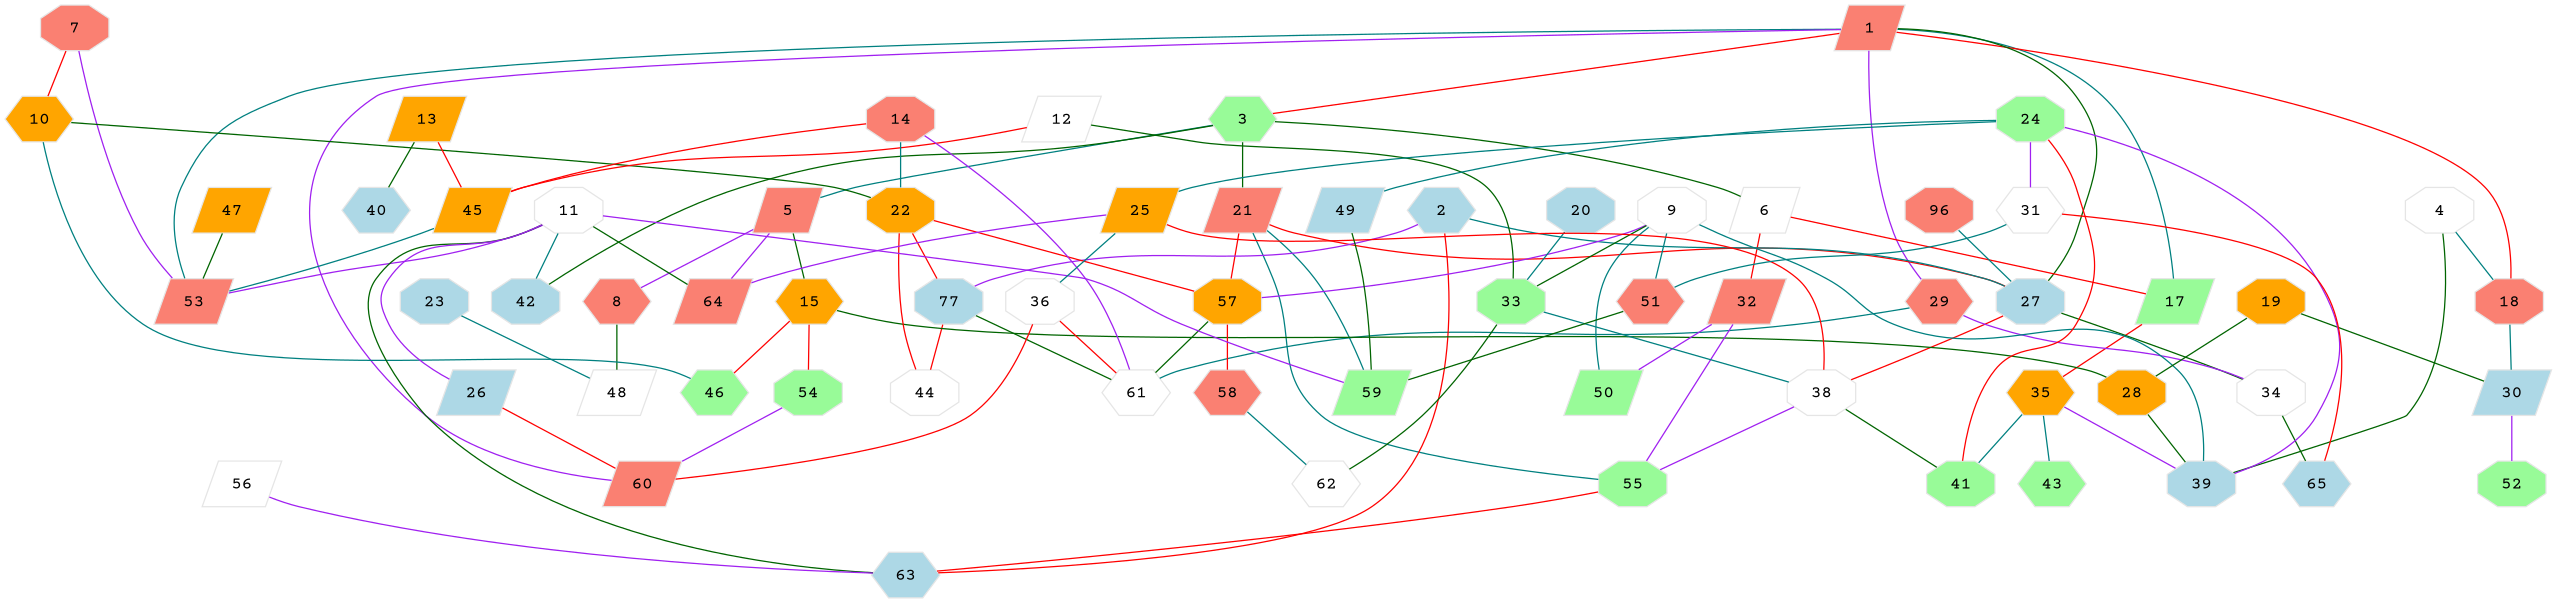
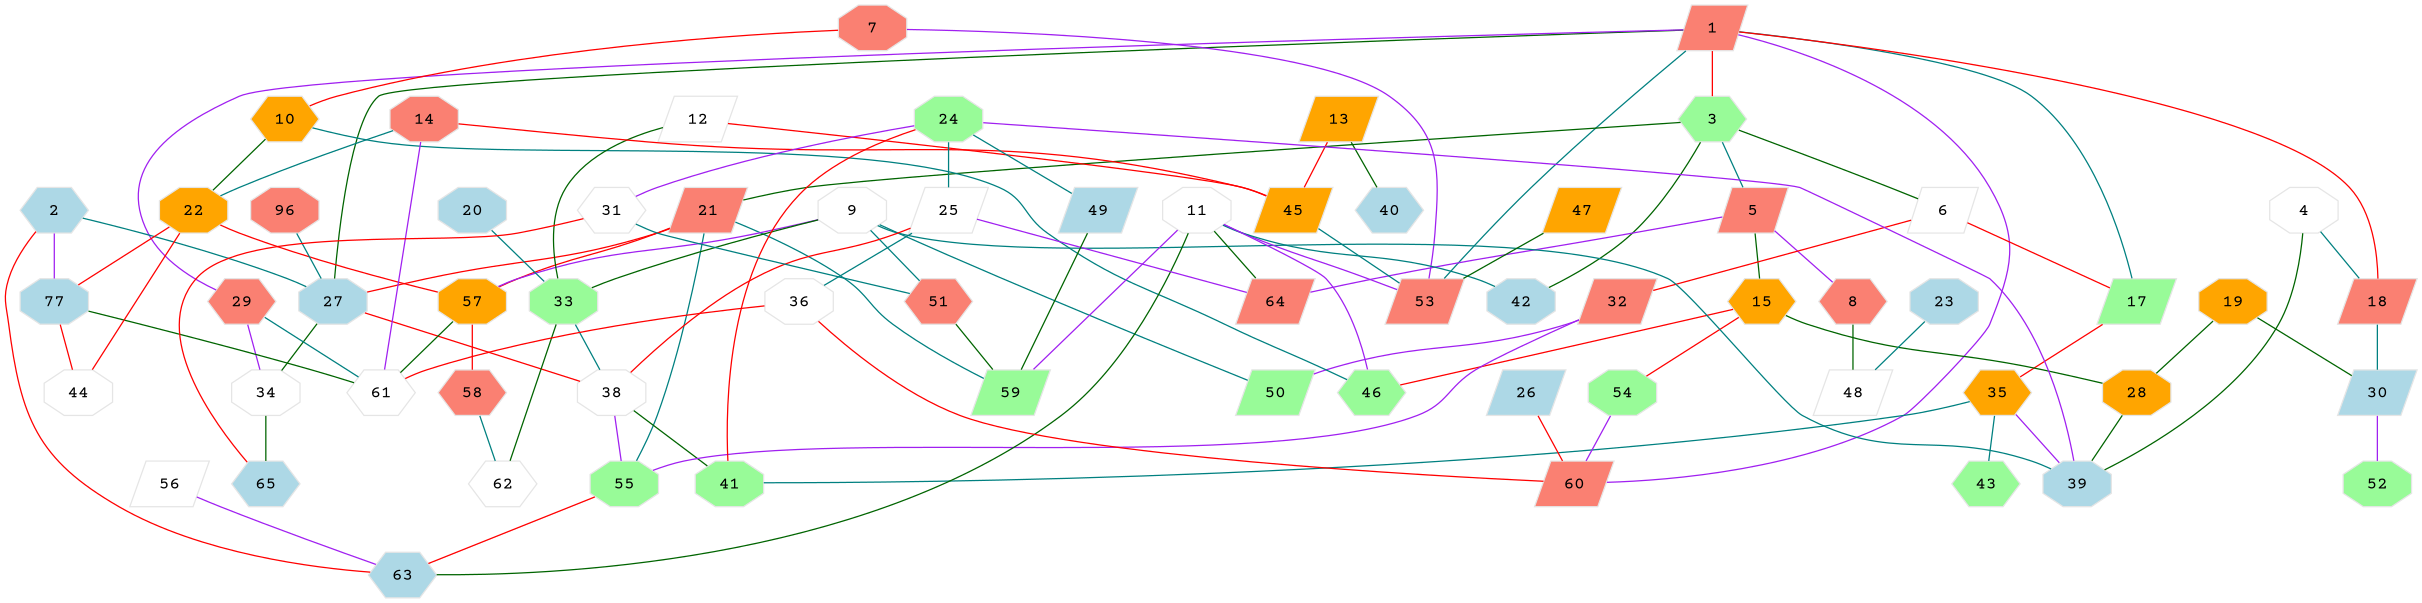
(1140, 210) -> (949, 210)
(396, 271) -> (1320, 274)
(2509, 301) -> (2377, 301)
